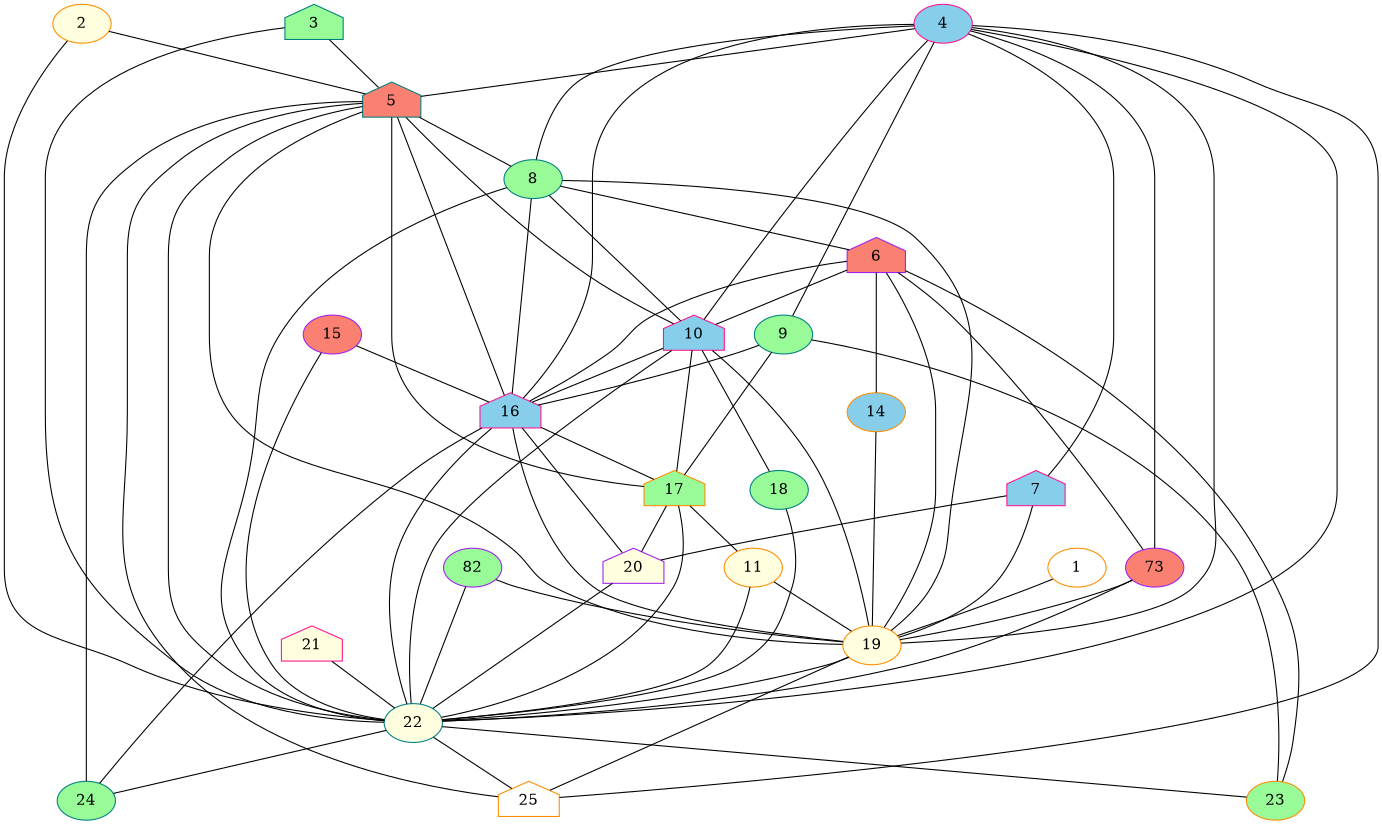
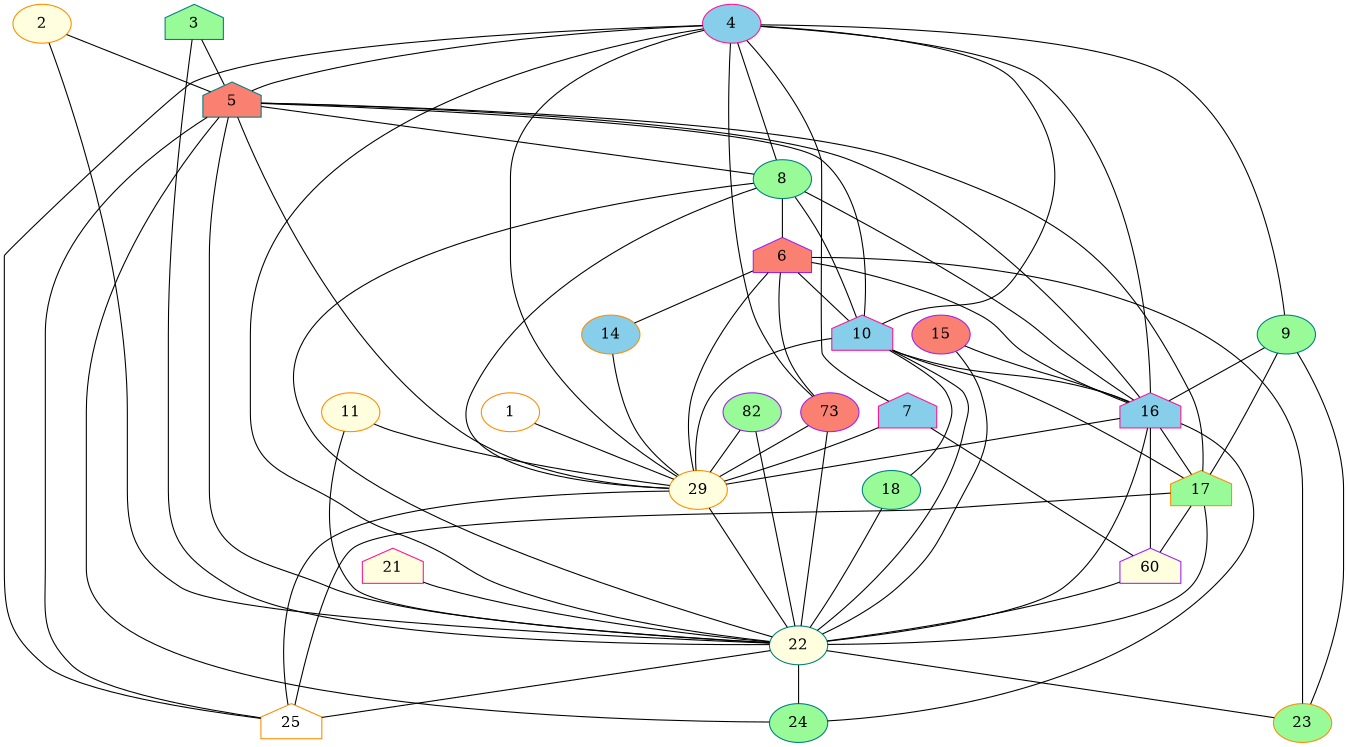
(714, 529) -> (676, 515)
(633, 568) -> (1150, 568)
(872, 645) -> (698, 490)
